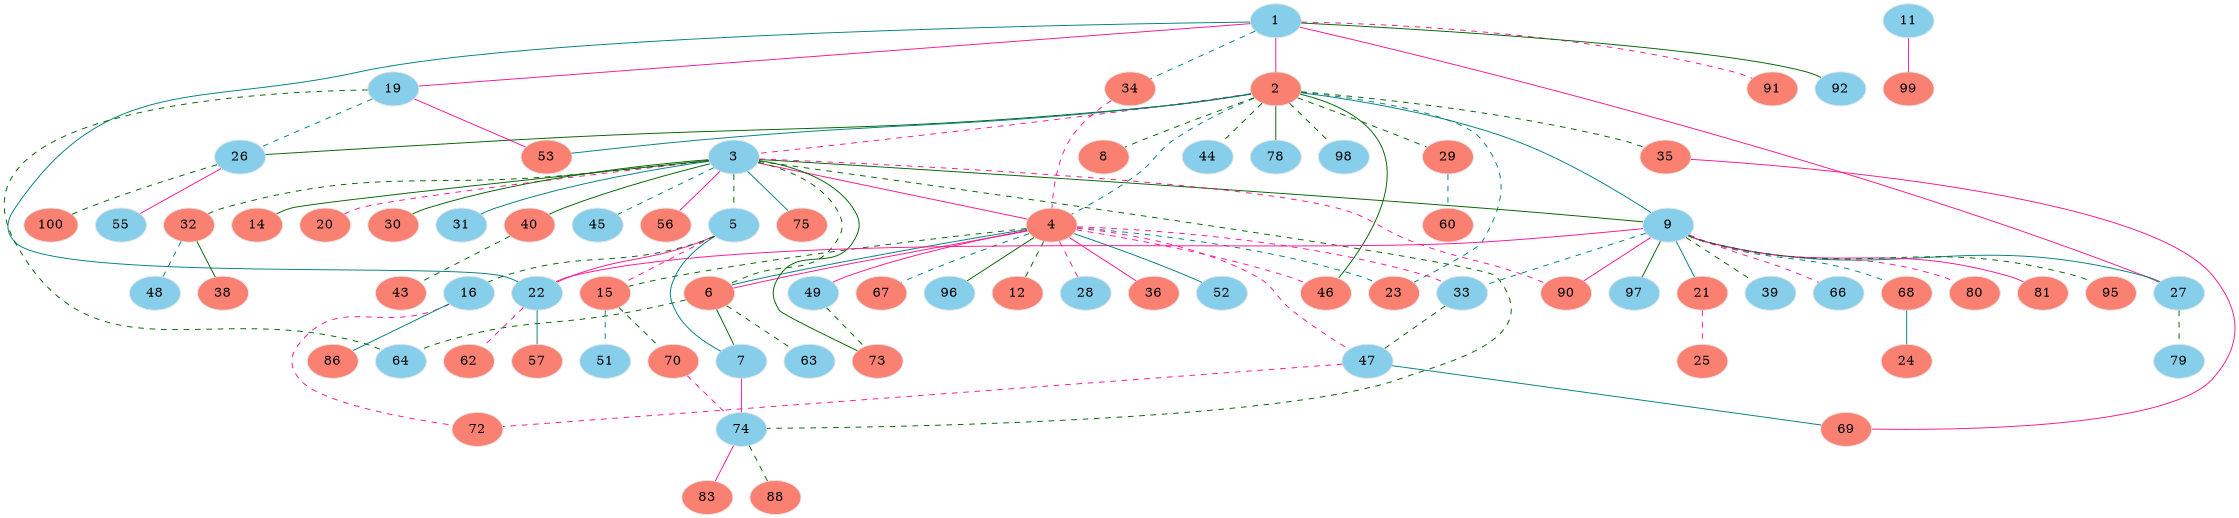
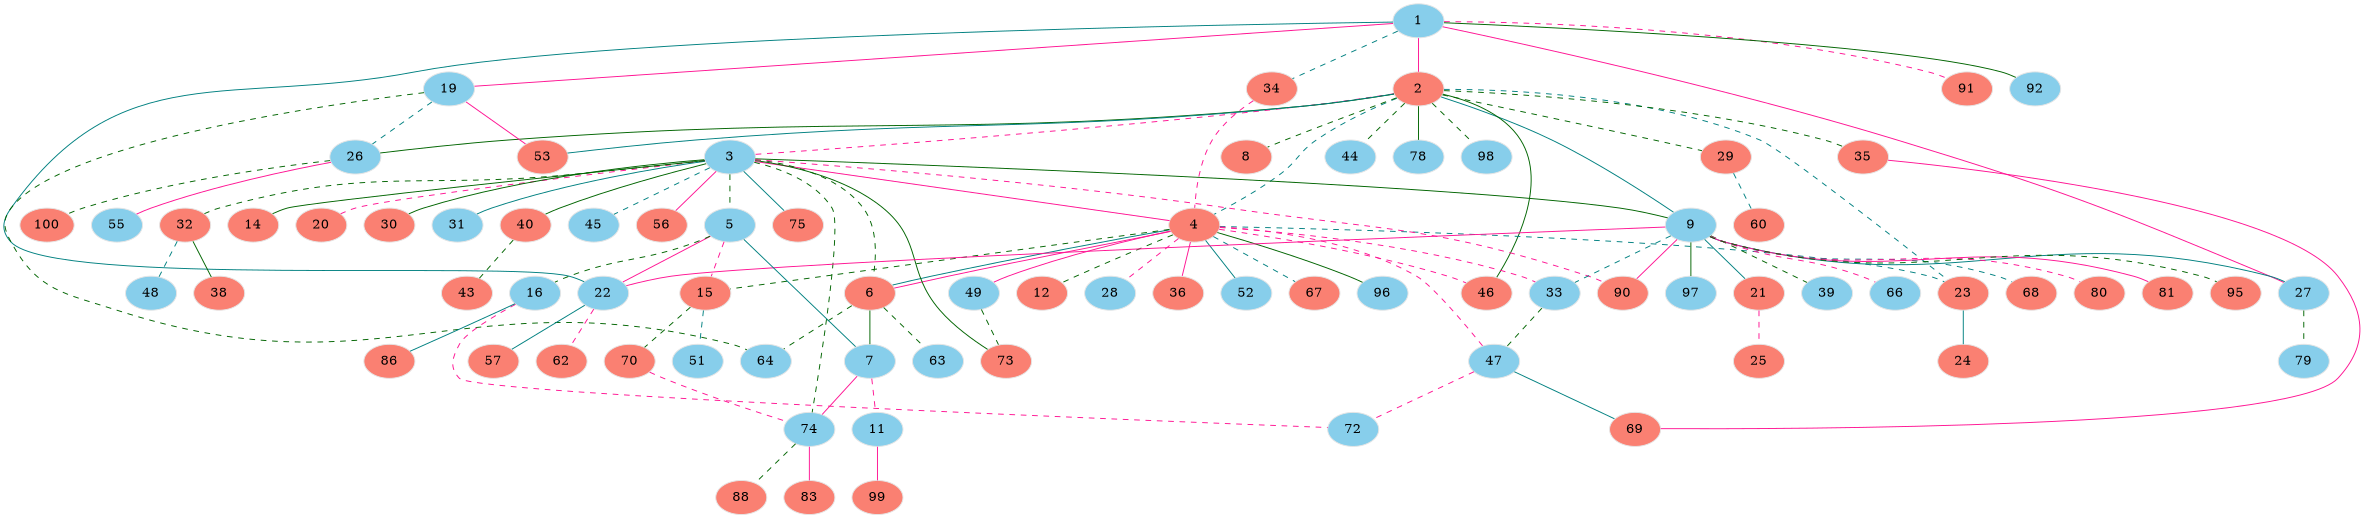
(1907, 327) -> (1963, 327)
none -> (874, 395)
(478, 429) -> (1353, 429)
